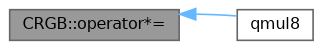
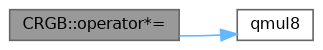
(217, 15) -> (200, 36)
